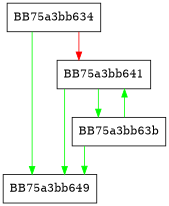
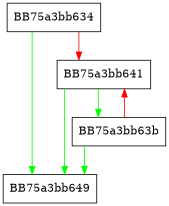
(125, 107) -> (125, 107)
